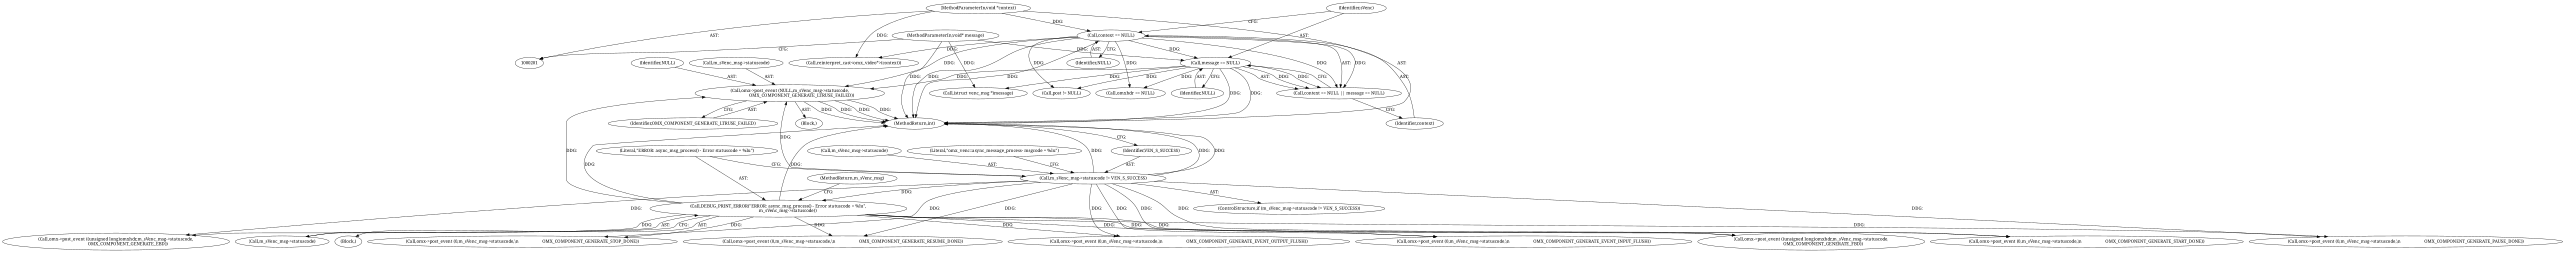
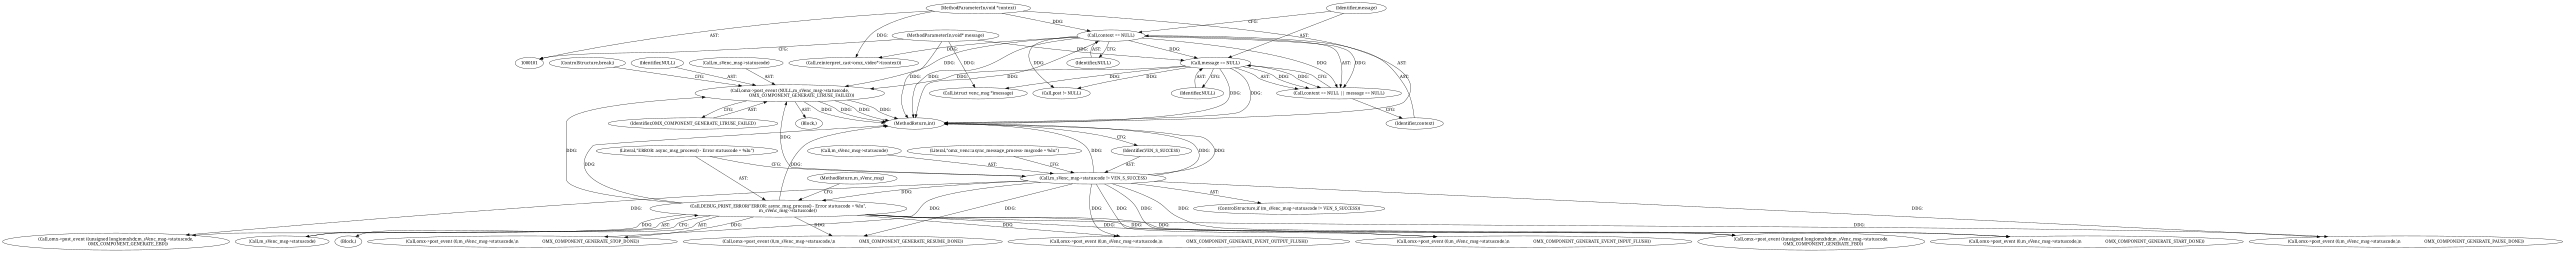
(1356, 8) -> (1356, 8)
(529, 63) -> (529, 63)
none -> (587, 63)
(1131, 93) -> none
